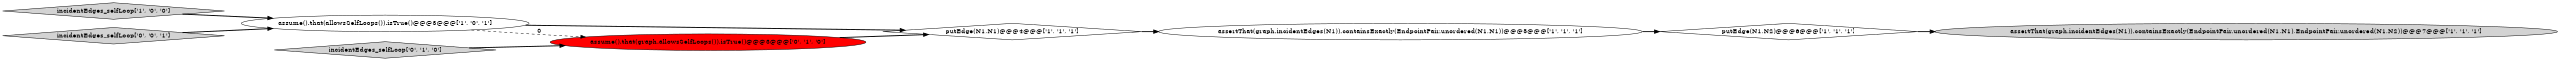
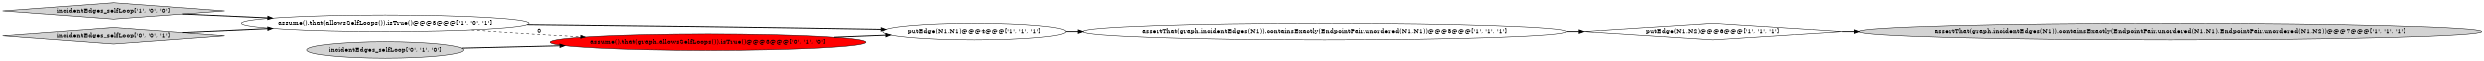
(1012, 32) -> (974, 32)
(385, 50) -> (385, 50)
